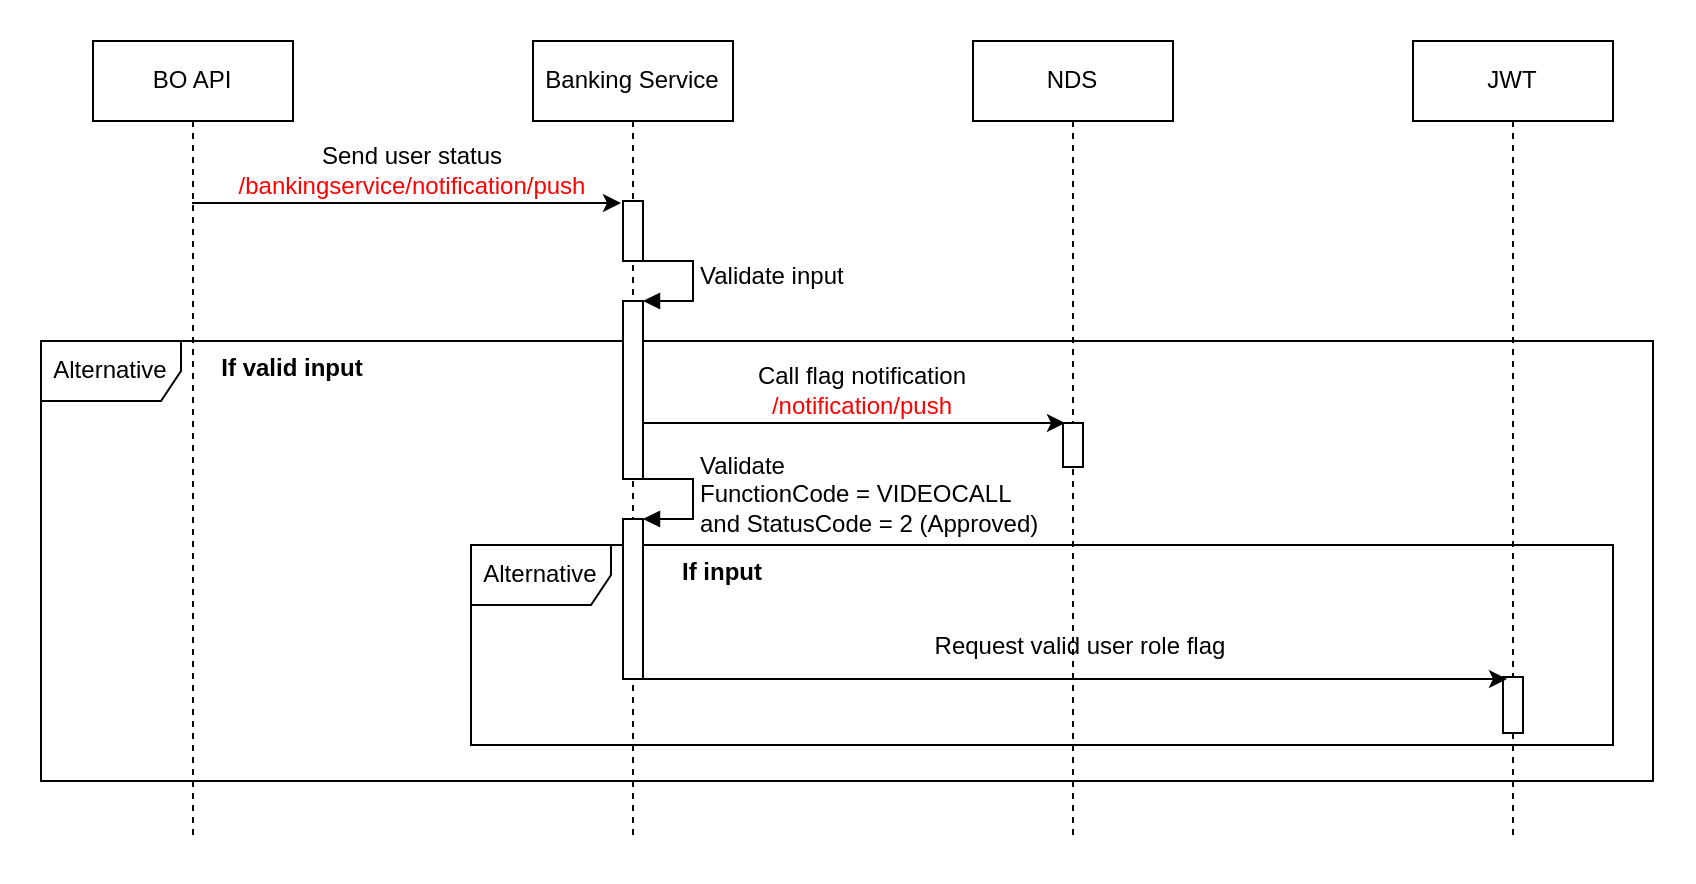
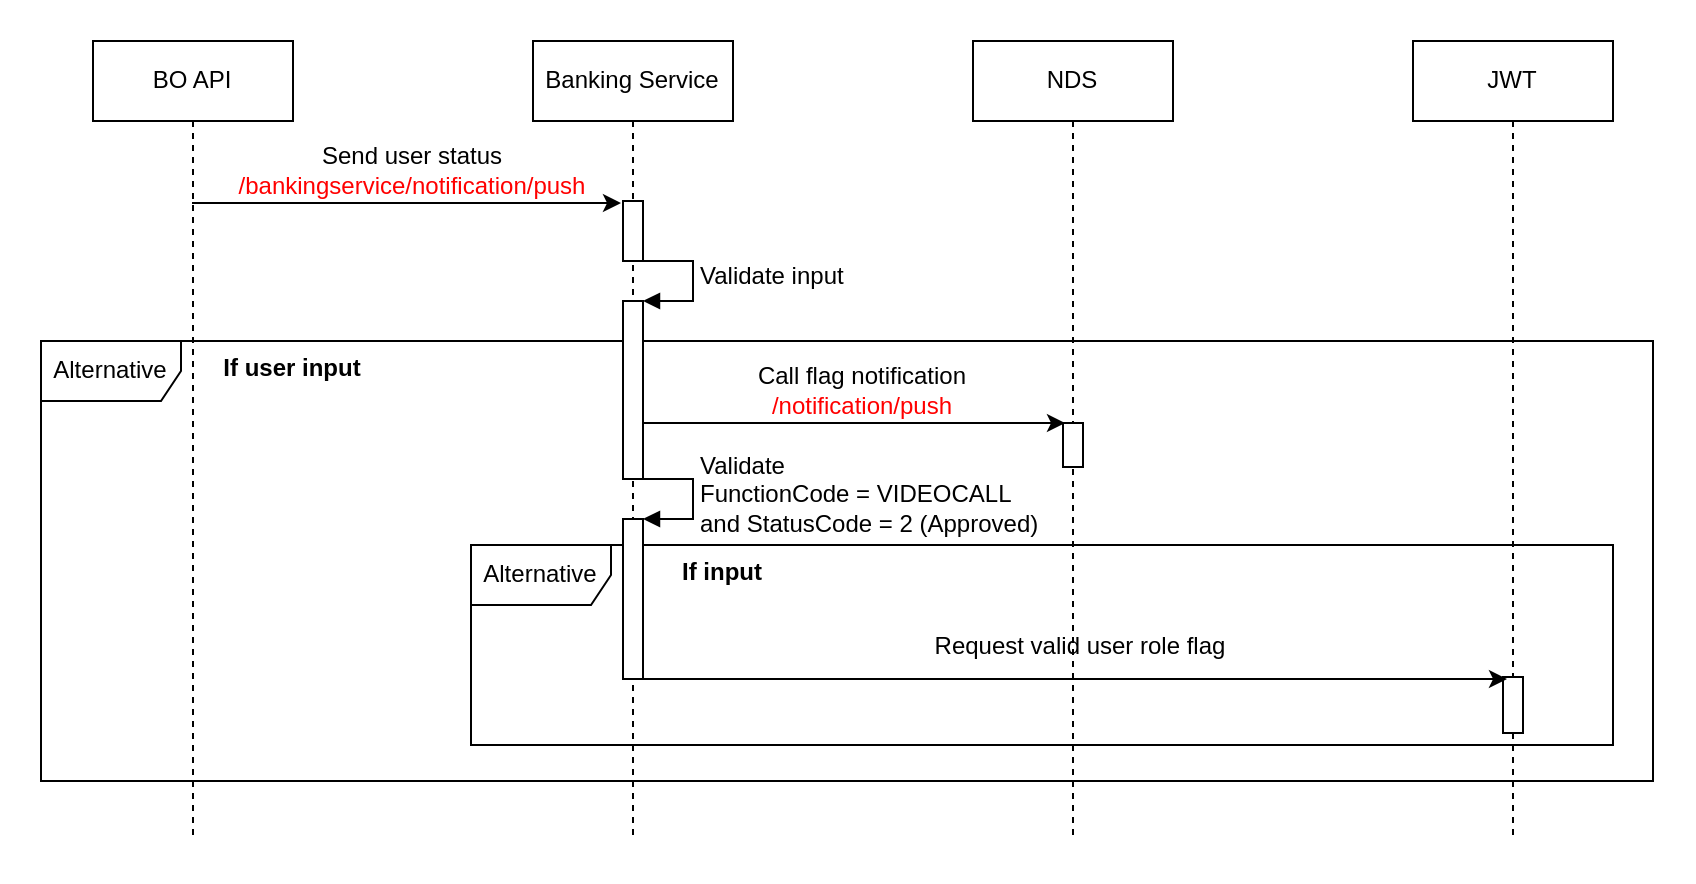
(292, 368) -> (292, 368)
